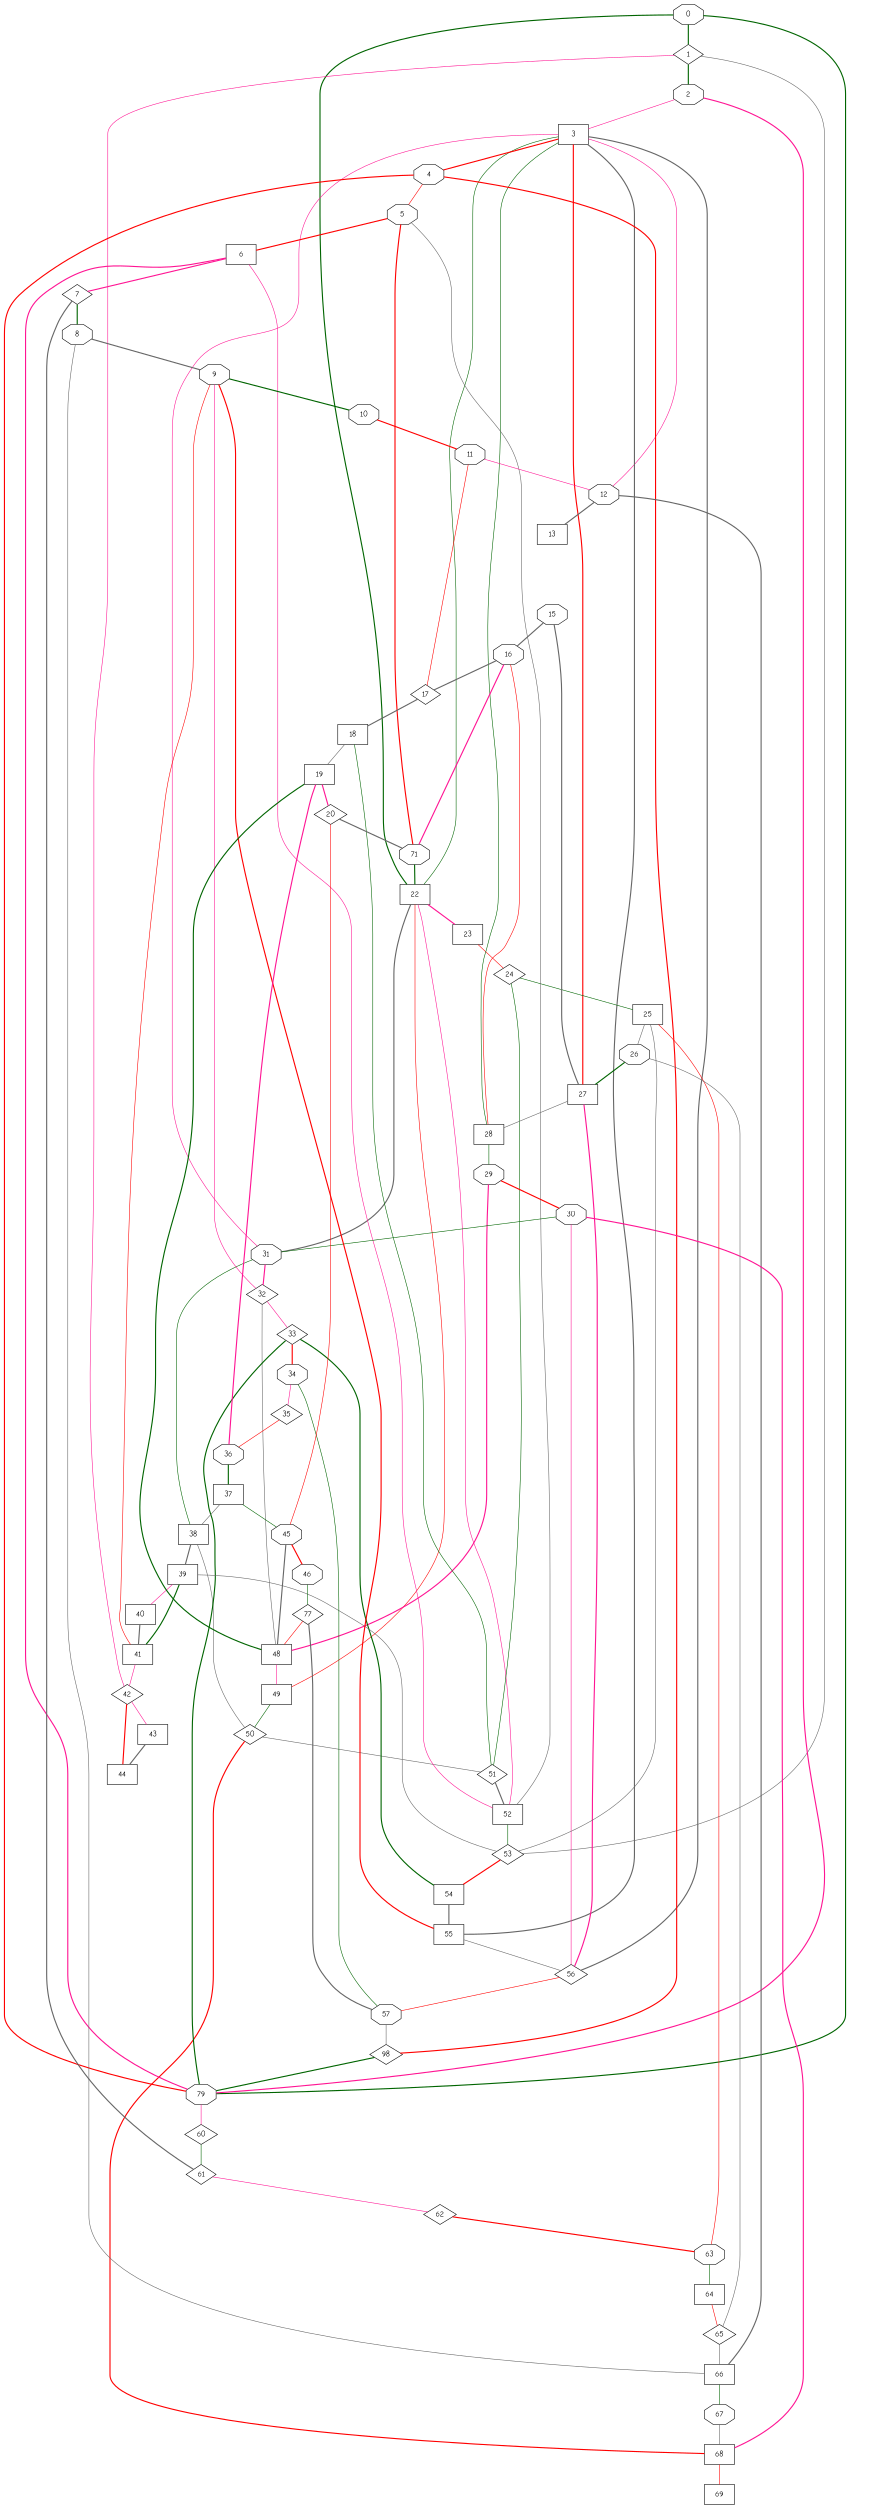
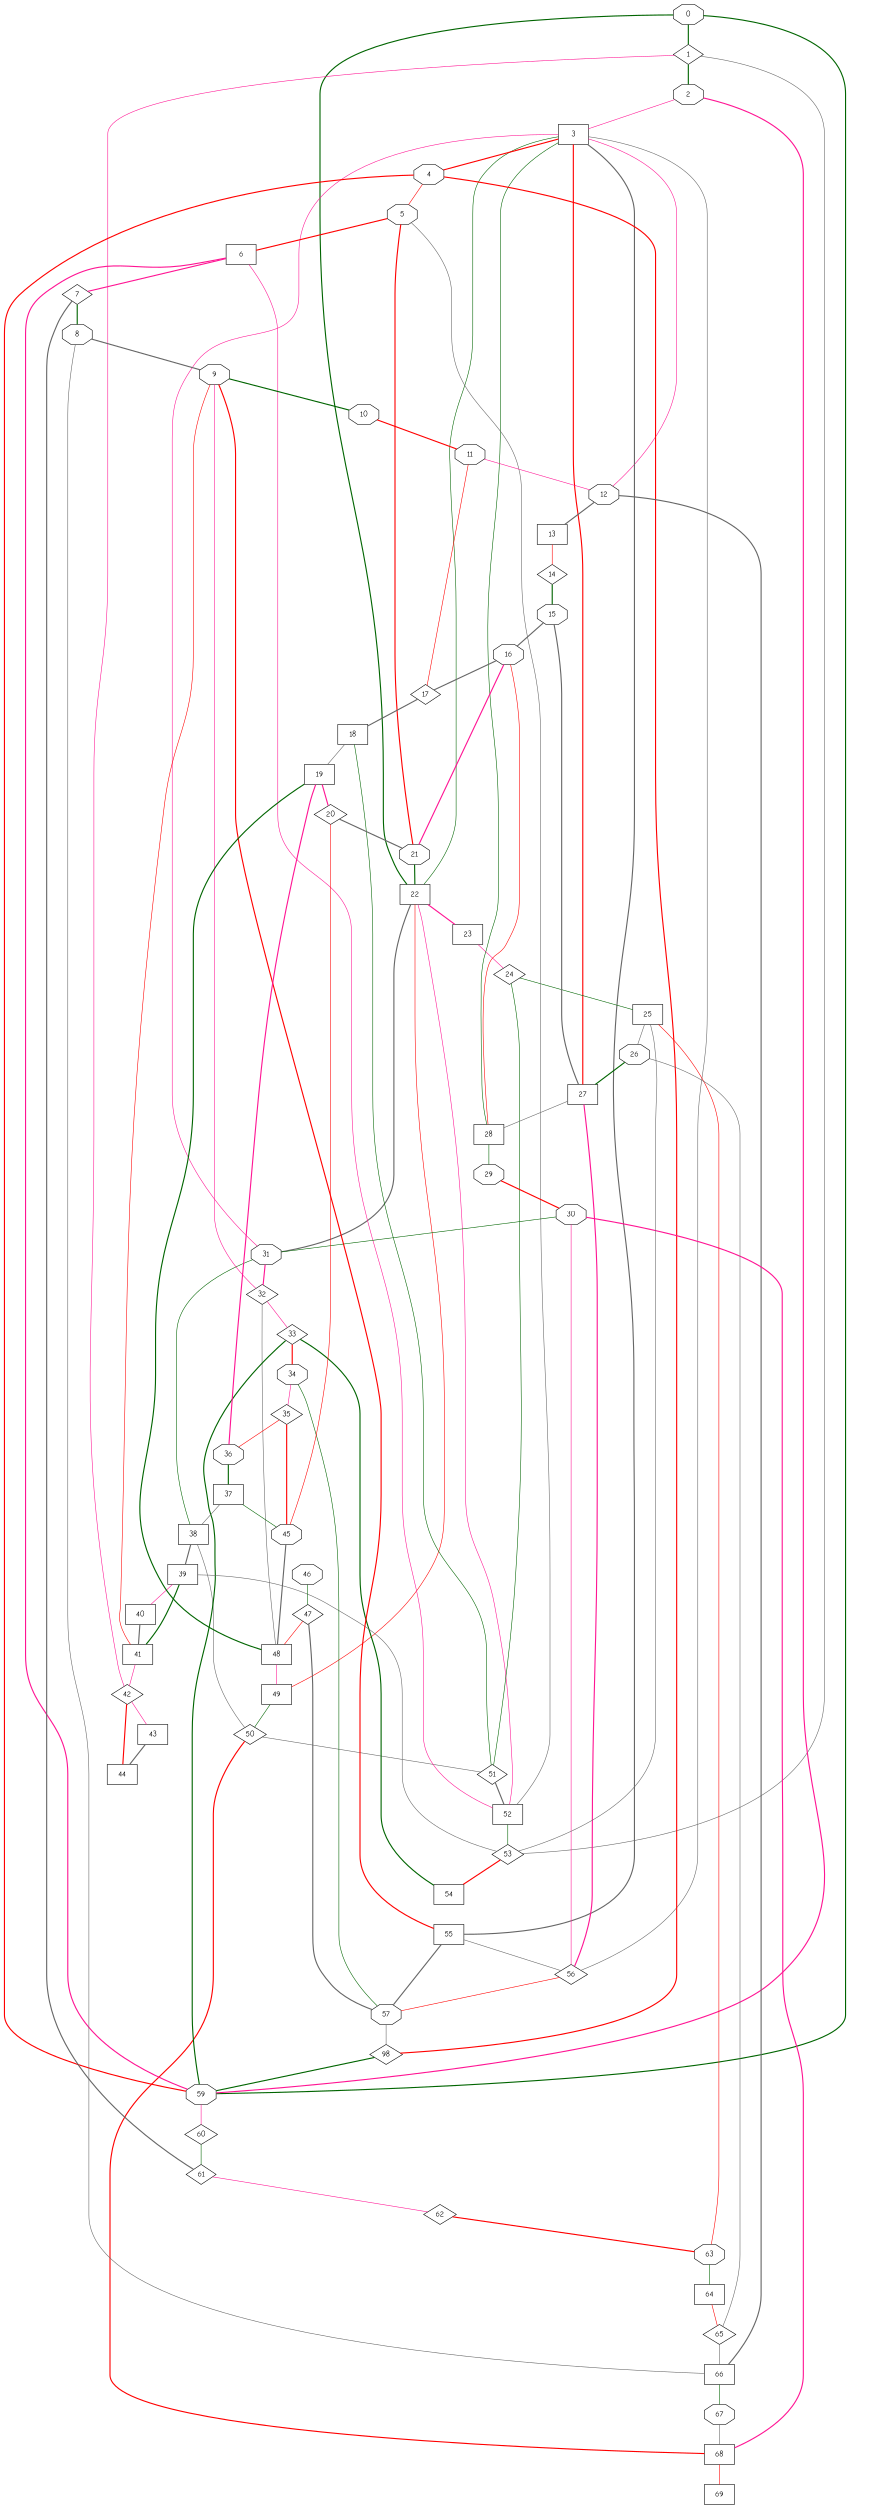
none -> (552, 574)
(414, 854) -> (414, 854)
(490, 956) -> (490, 956)
(706, 1045) -> (706, 1045)
(487, 1473) -> none
(297, 1555) -> (287, 1474)
(308, 1614) -> (308, 1614)
(449, 1914) -> (417, 1975)
(201, 2094) -> (201, 2094)
